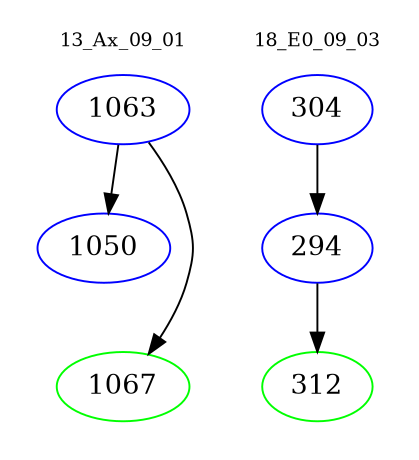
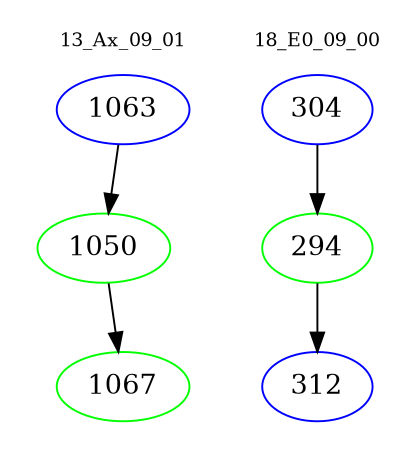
(317, 41) -> (317, 41)
(192, 238) -> (112, 308)
(104, 248) -> (104, 248)
(317, 248) -> (317, 248)
(317, 387) -> (317, 387)
